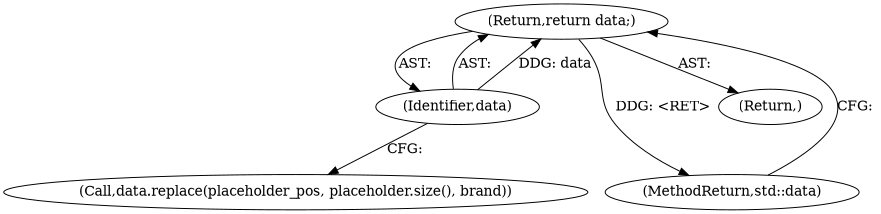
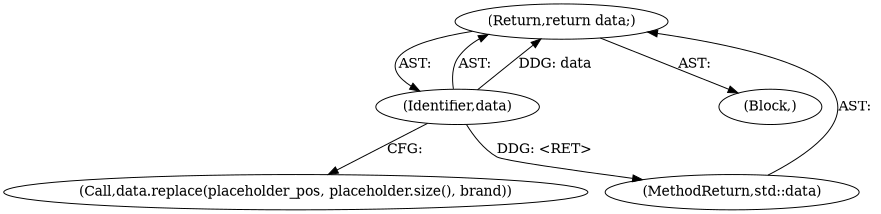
(770, 107) -> (770, 107)
(857, 107) -> (857, 107)
(611, 119) -> (542, 166)
